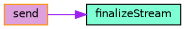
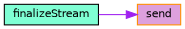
(61, 15) -> (112, 15)
